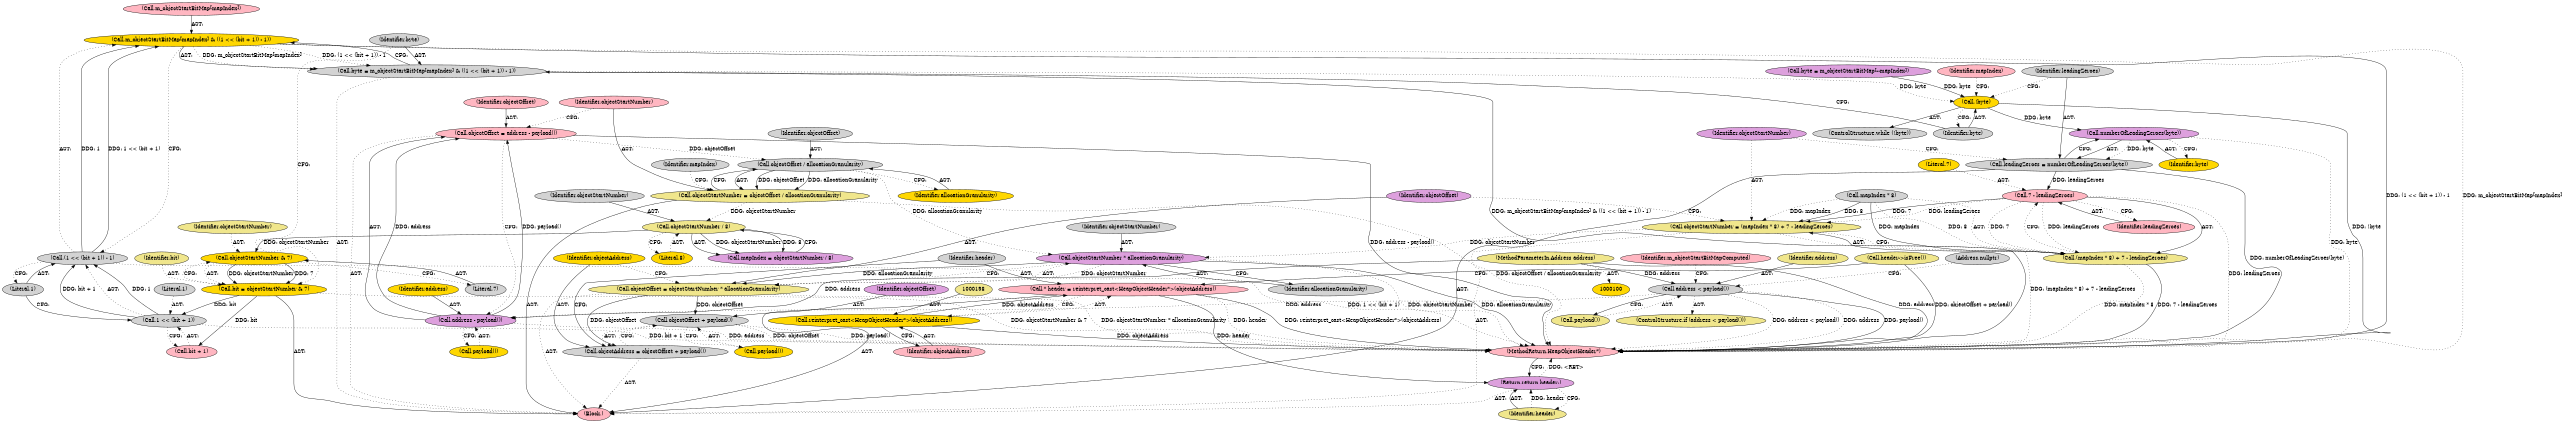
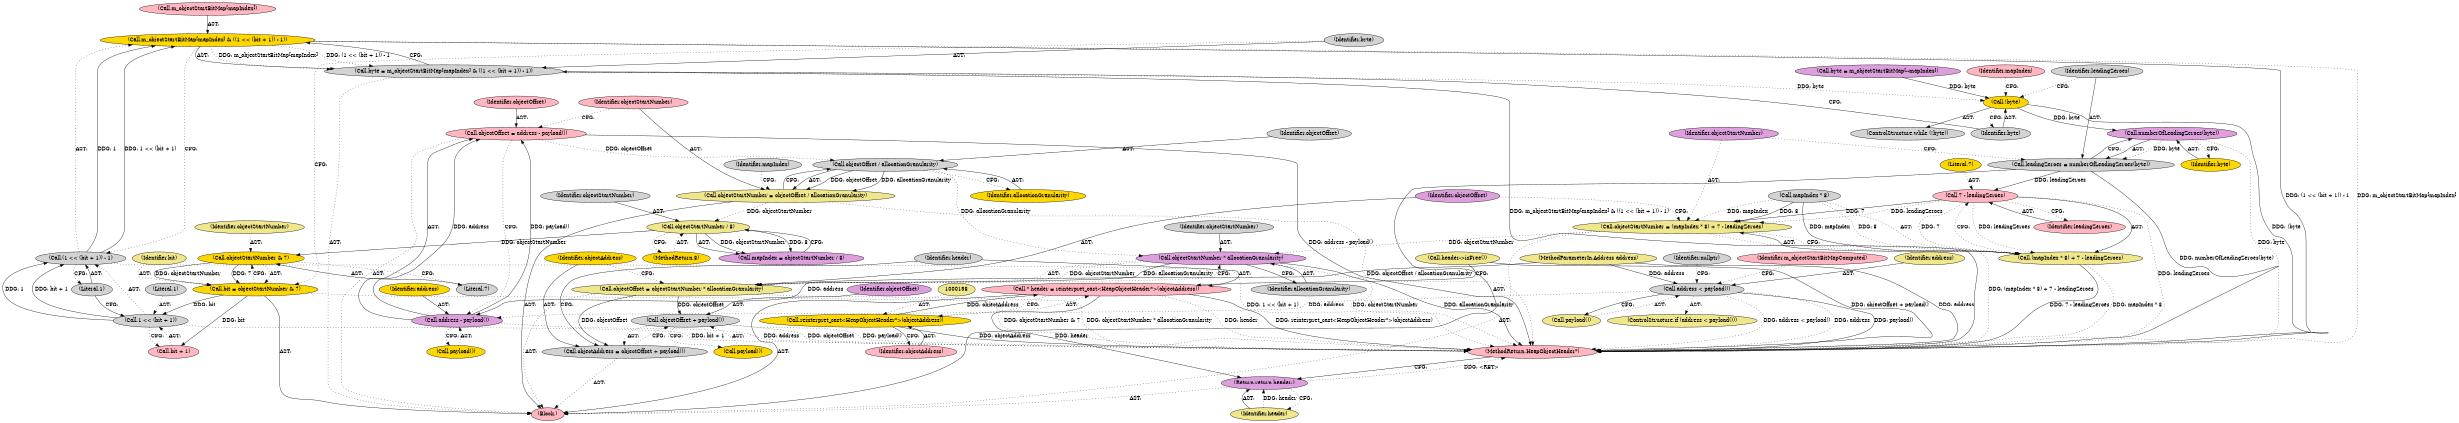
(672, 258) -> (676, 258)
(1977, 258) -> (1697, 258)
(1611, 290) -> none
(941, 300) -> (914, 304)
